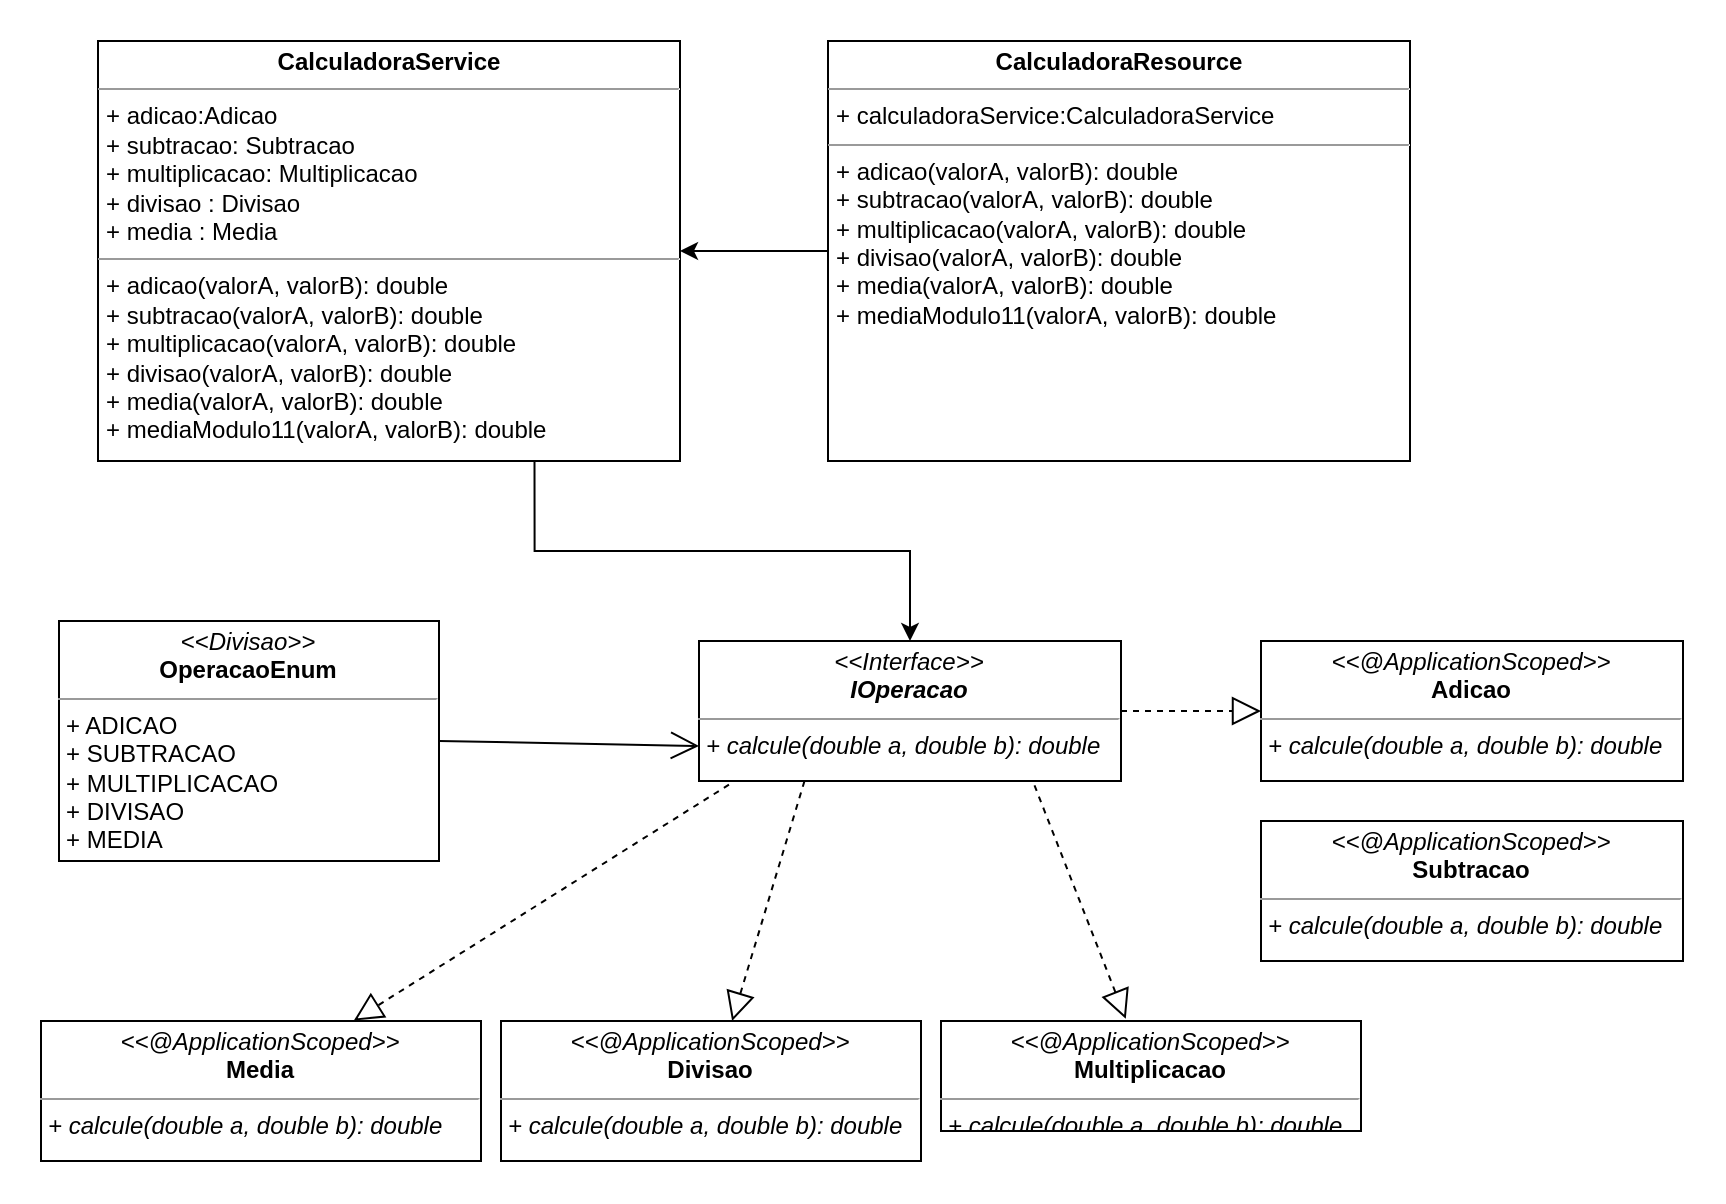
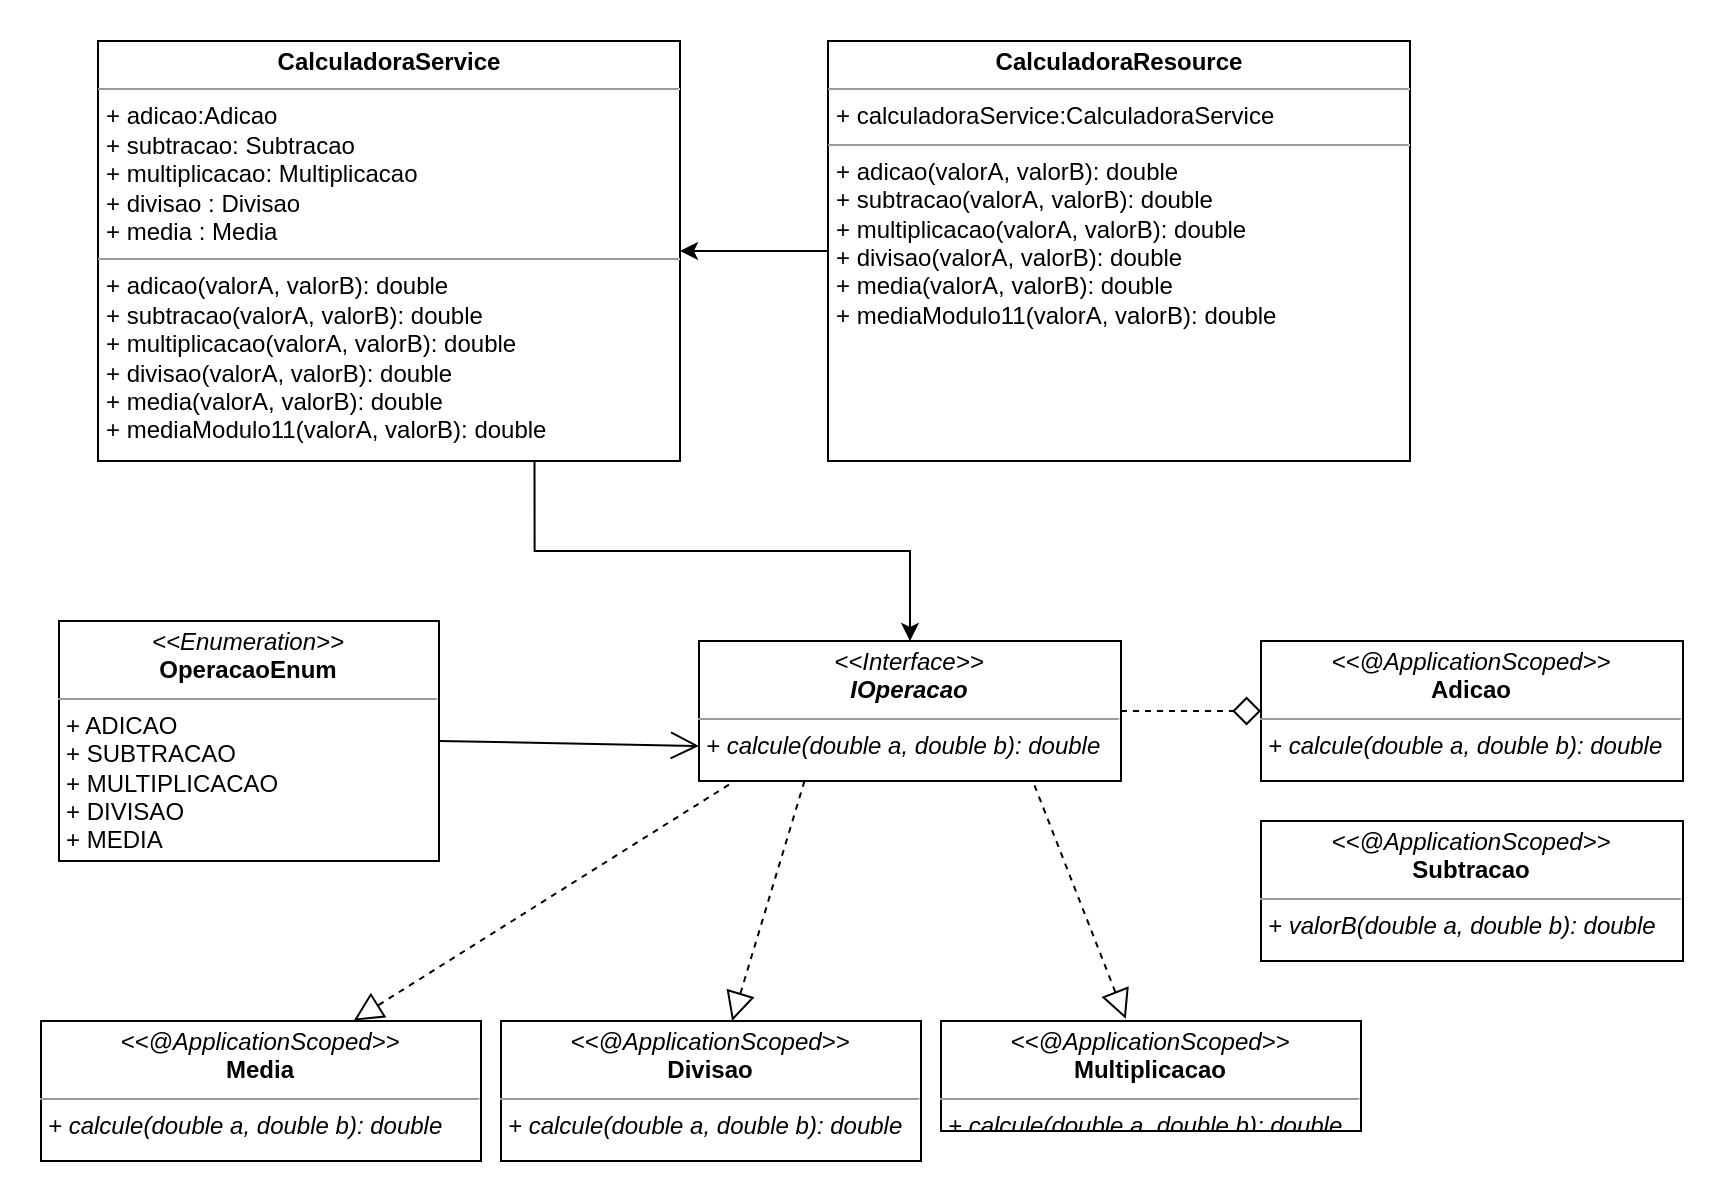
(1231, 711) -> (1232, 711)
(221, 736) -> (221, 736)
(1472, 864) -> (1469, 864)
